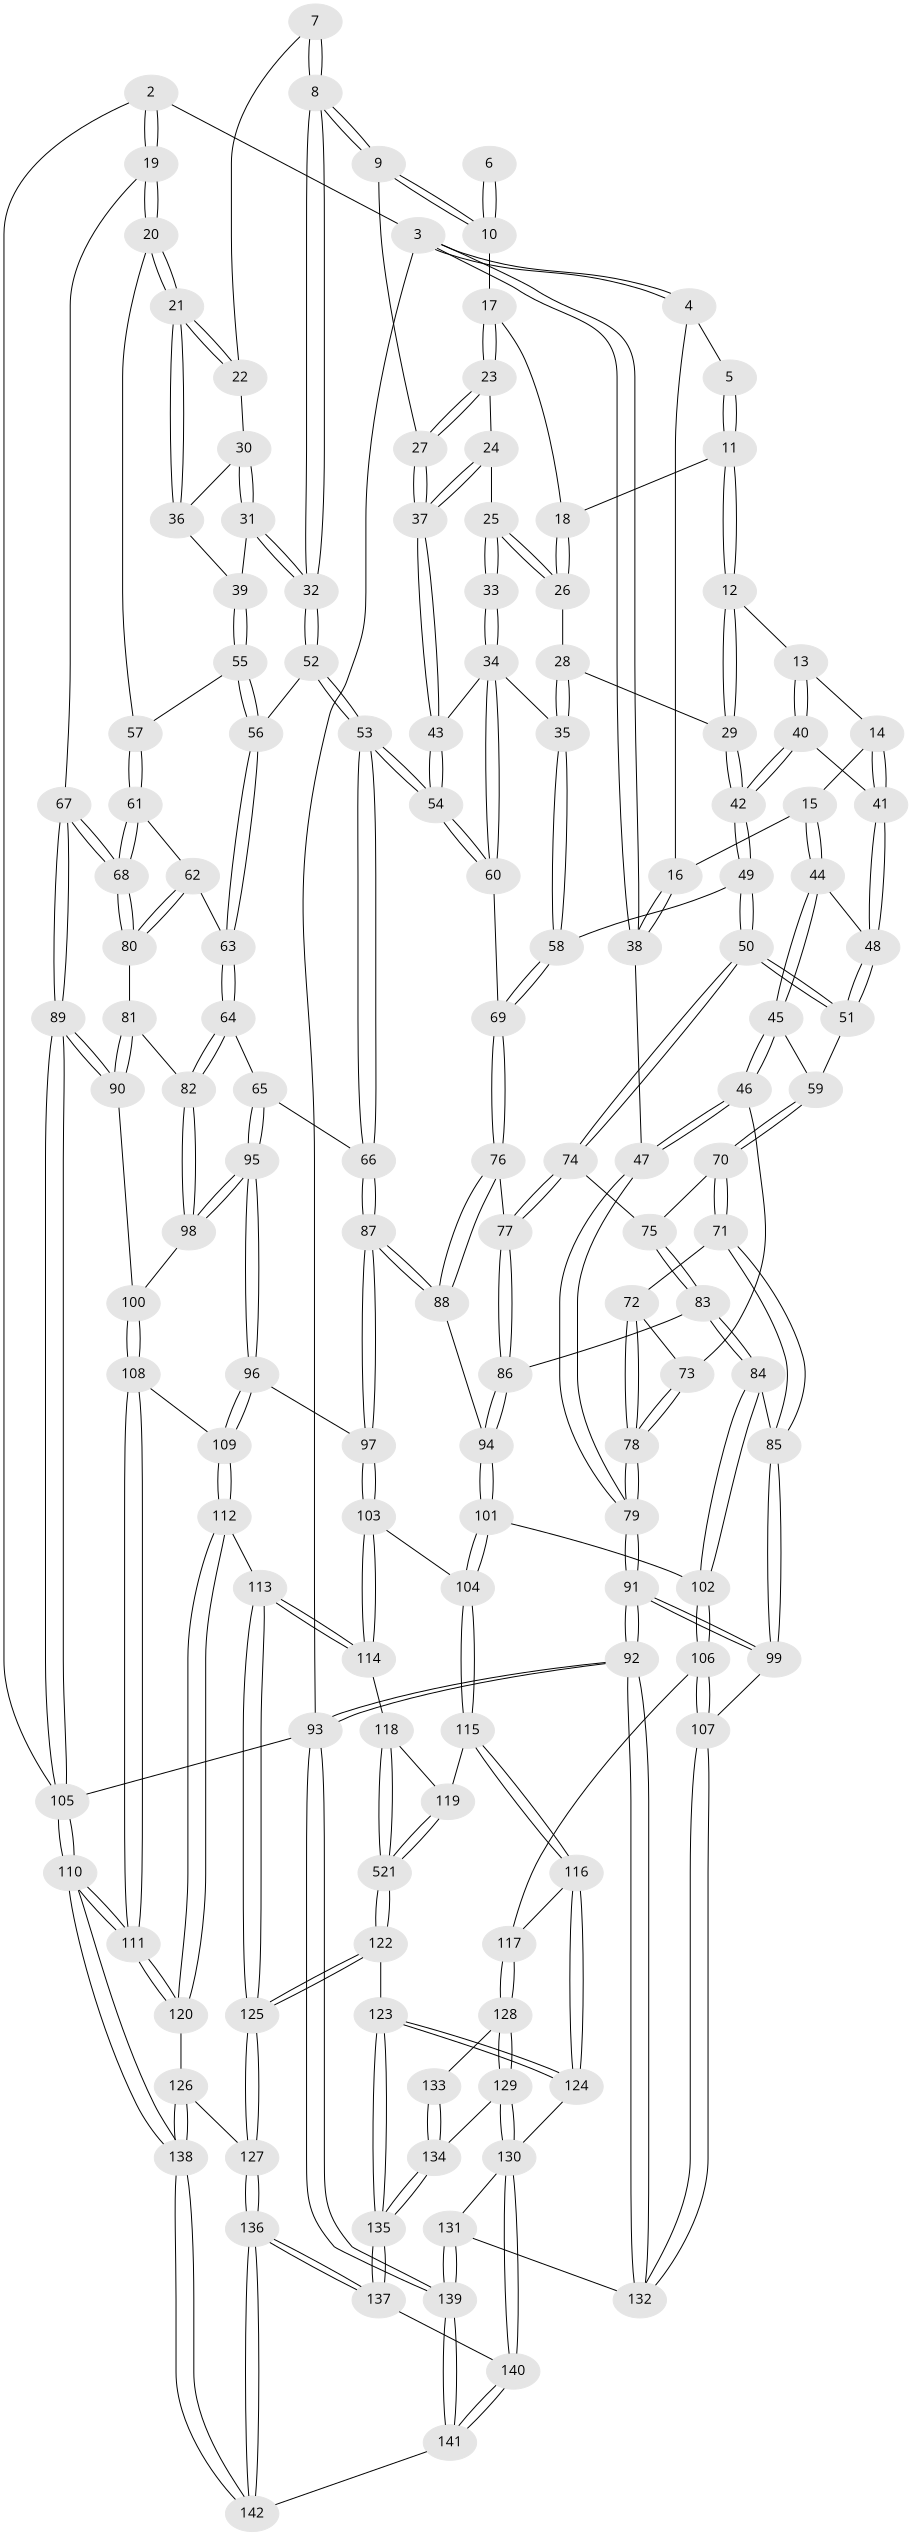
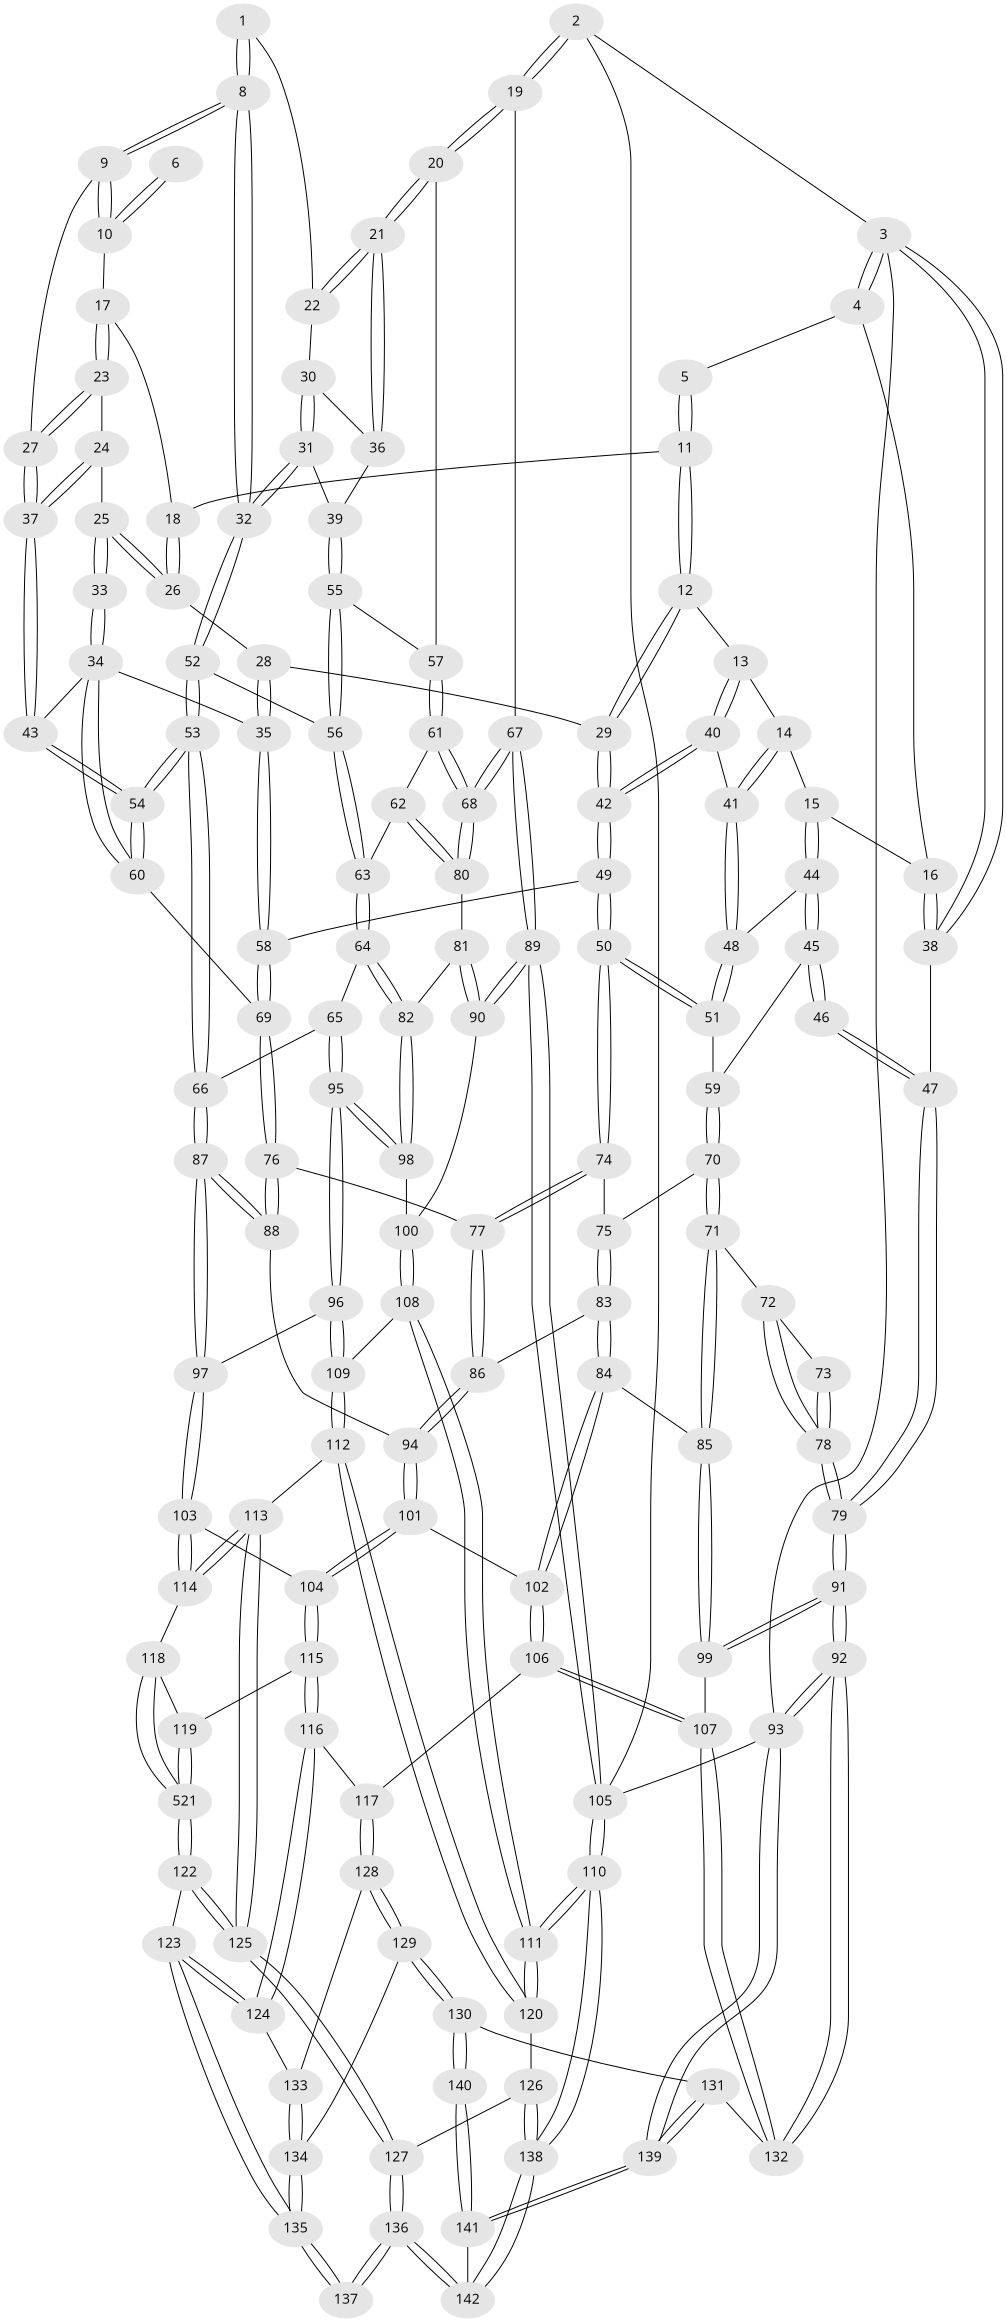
(315, 22) -> (243, 22)
(765, 1243) -> none
(543, 2122) -> (277, 2051)
(437, 2331) -> none
